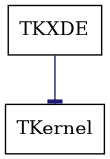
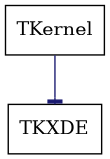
(55, 76) -> (55, 76)
